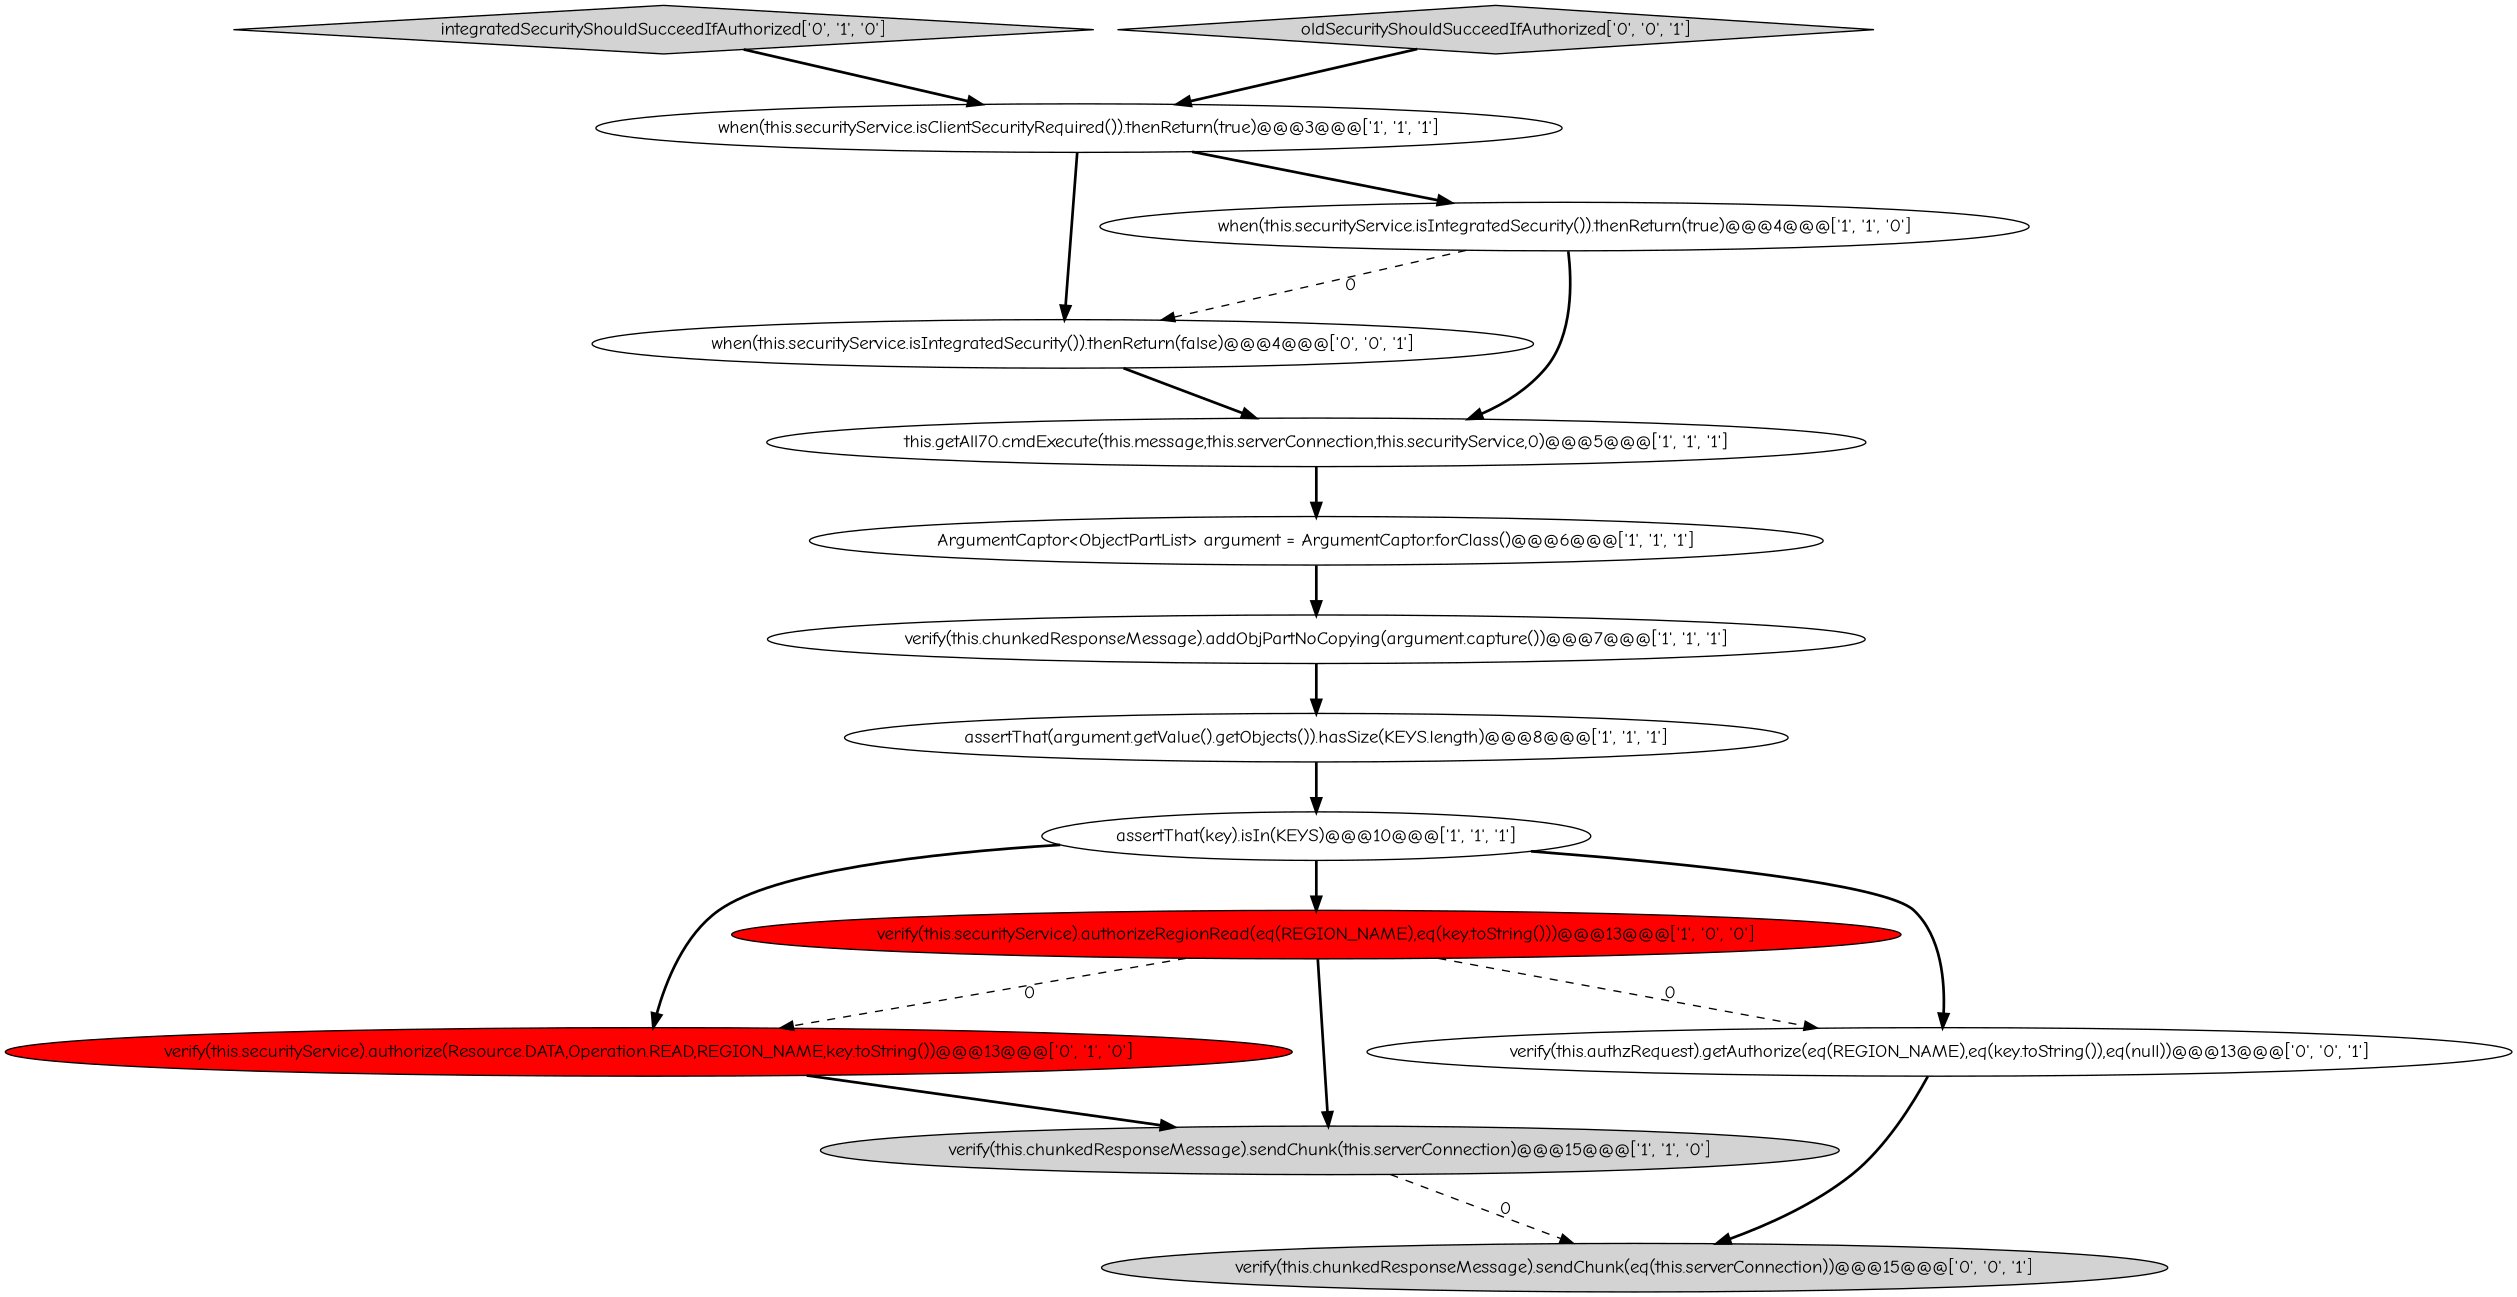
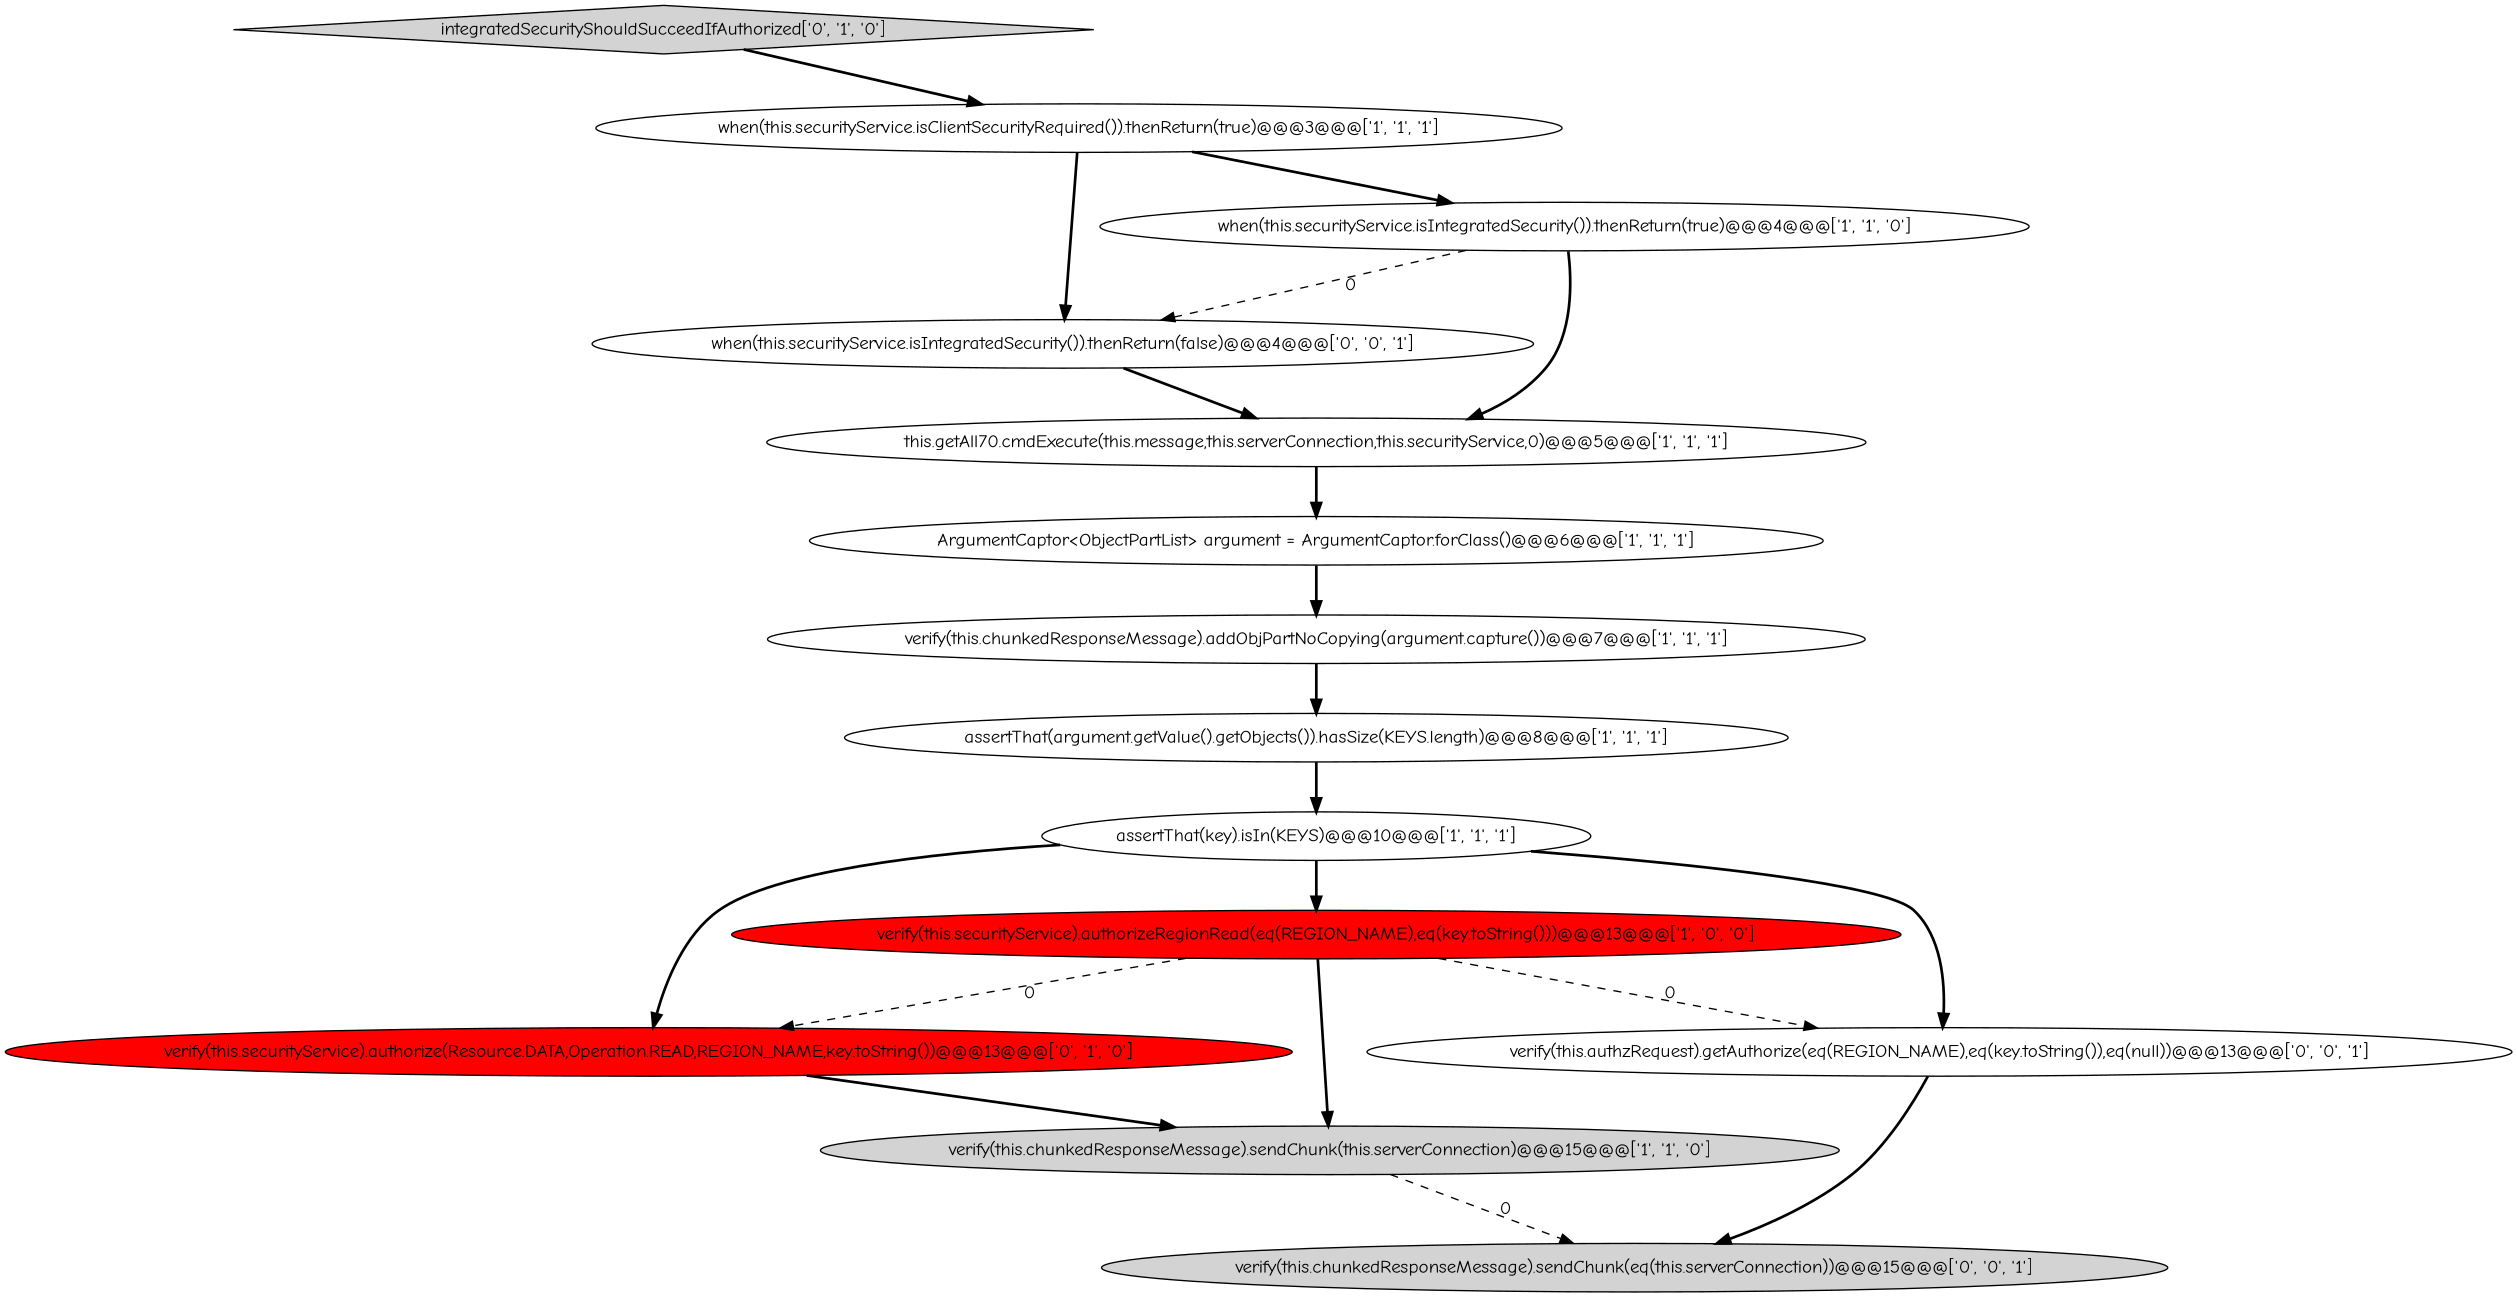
(1496, 30) -> none
